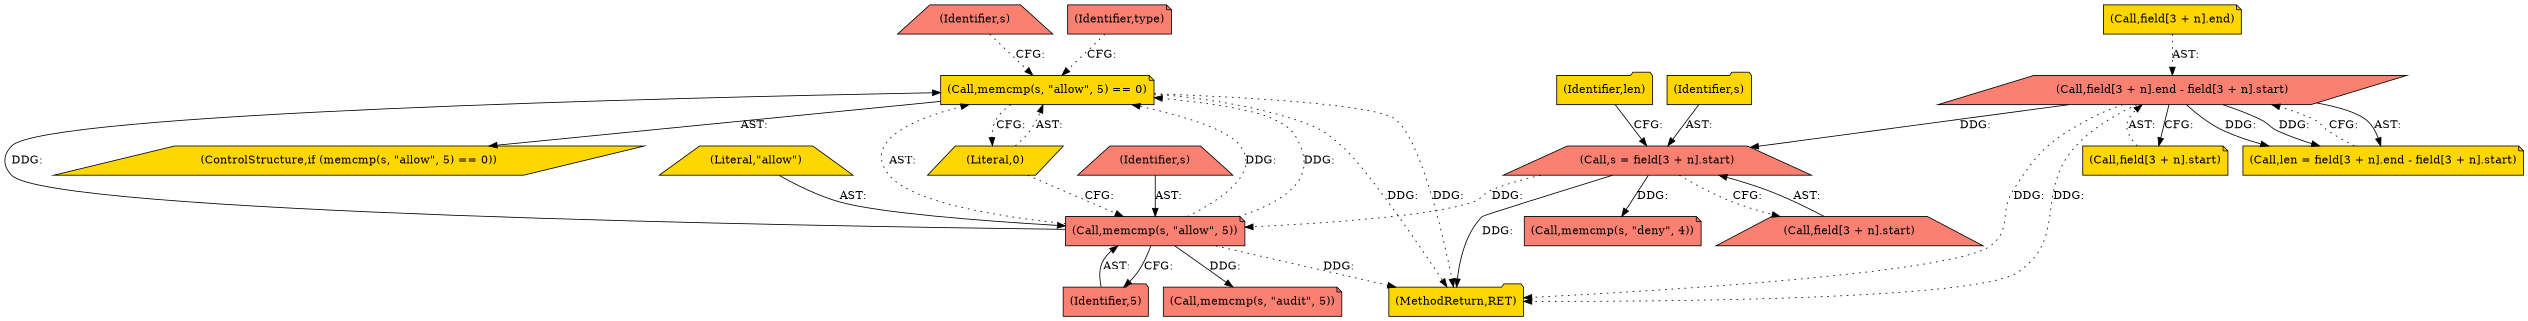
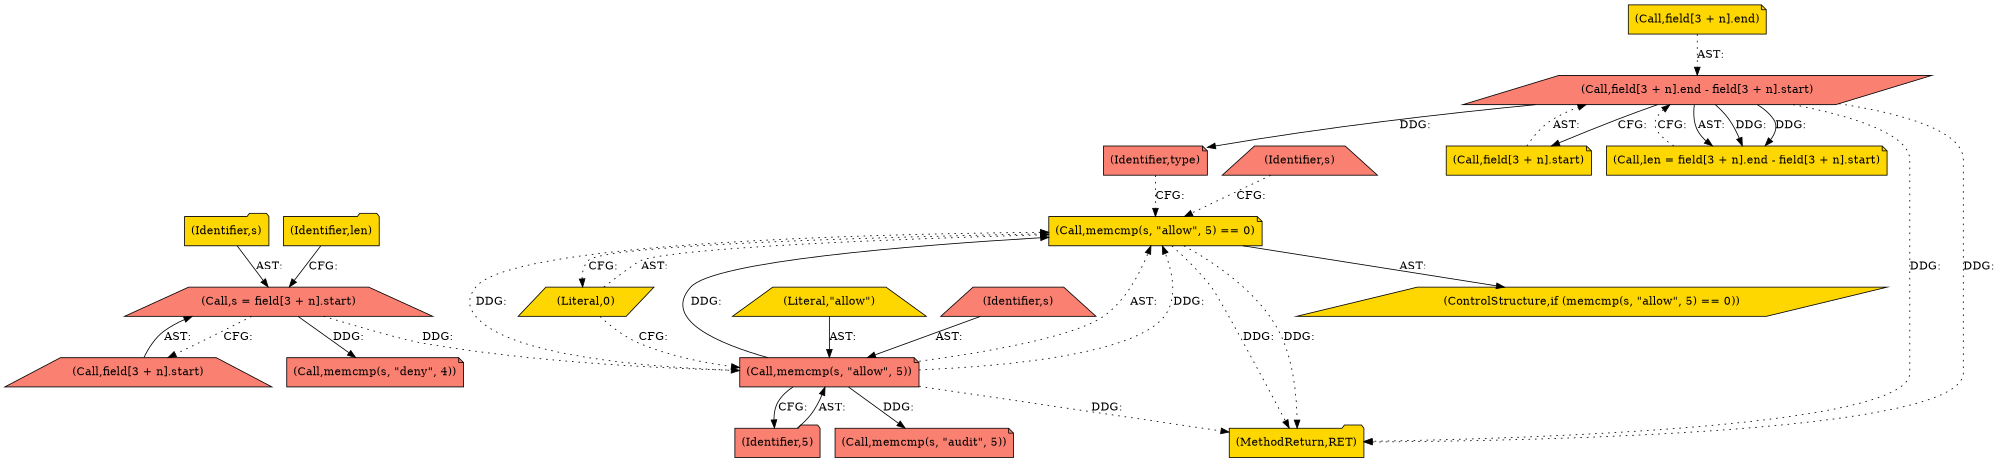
(1914, 125) -> (1375, 123)
(1515, 206) -> none
